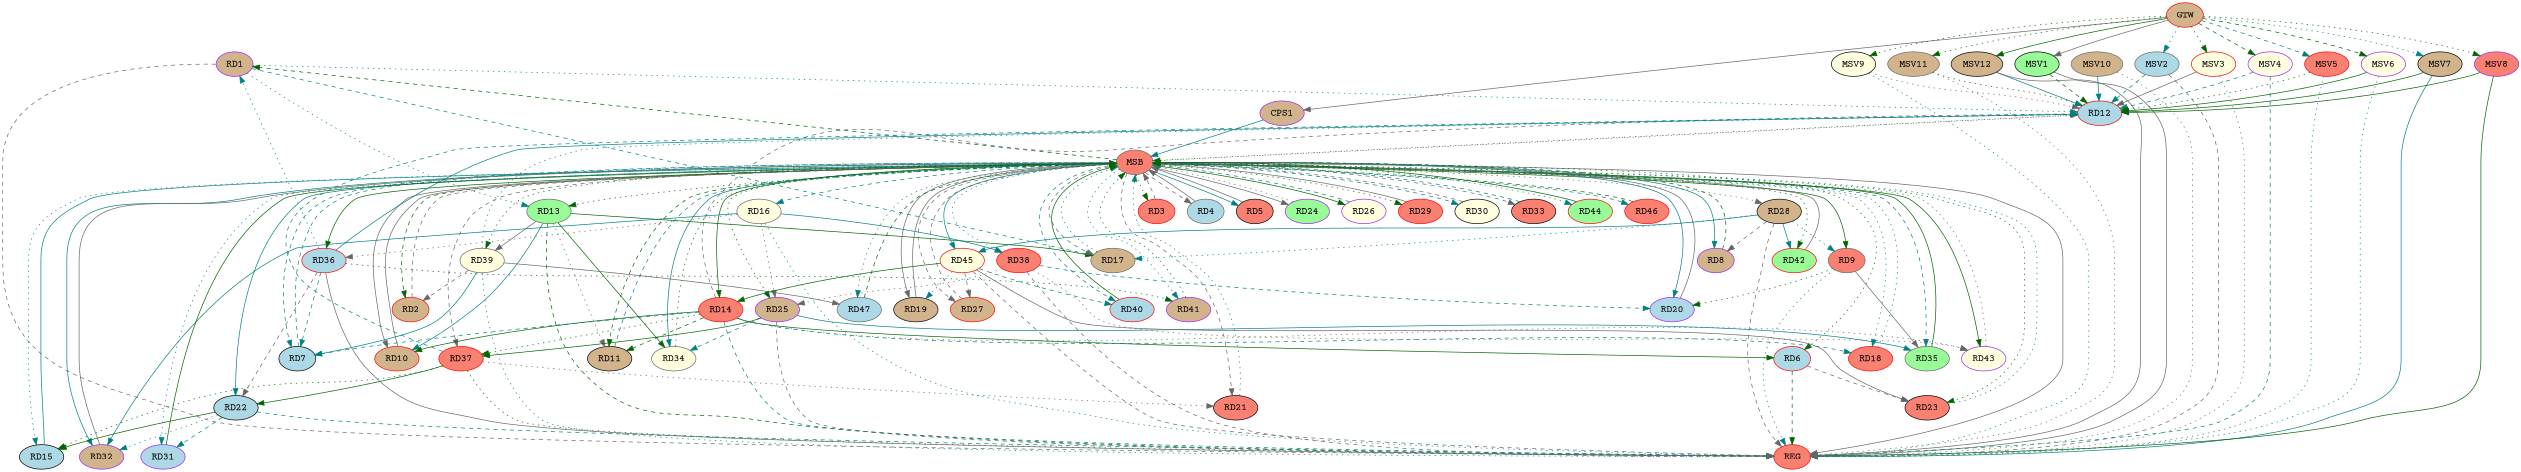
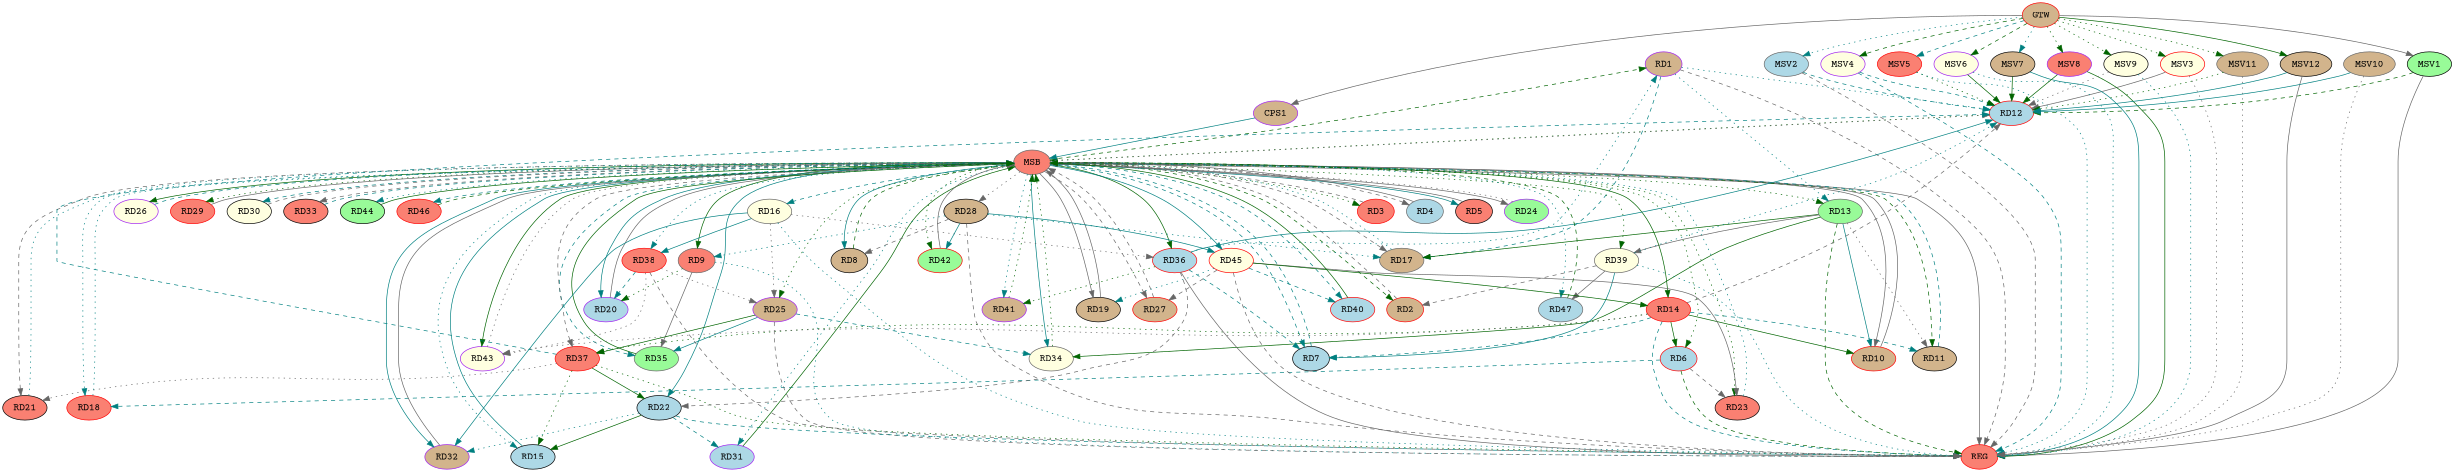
(1590, 211) -> (362, 211)
(1716, 261) -> (849, 261)
(681, 327) -> (1801, 327)
(1263, 342) -> (889, 384)
